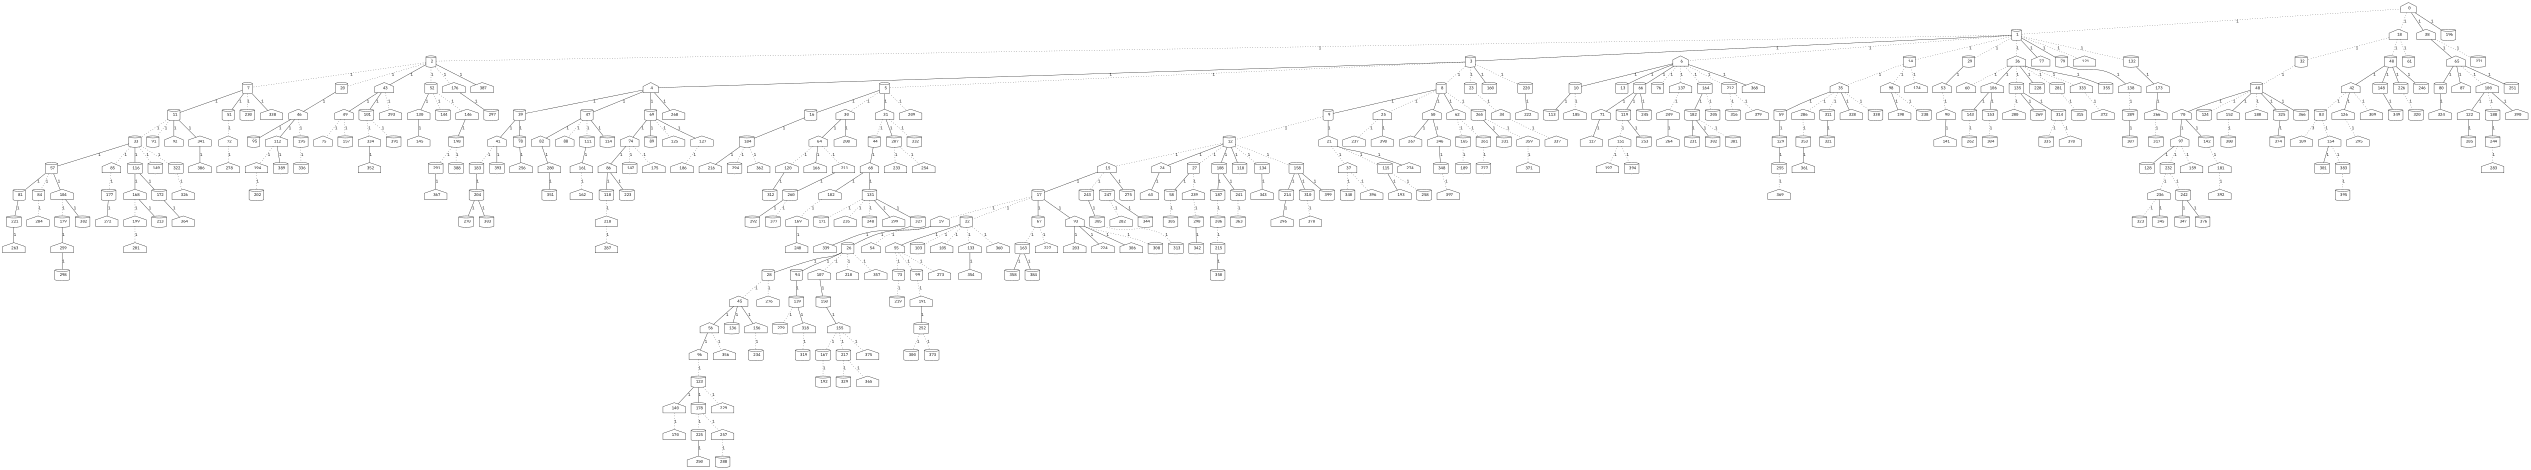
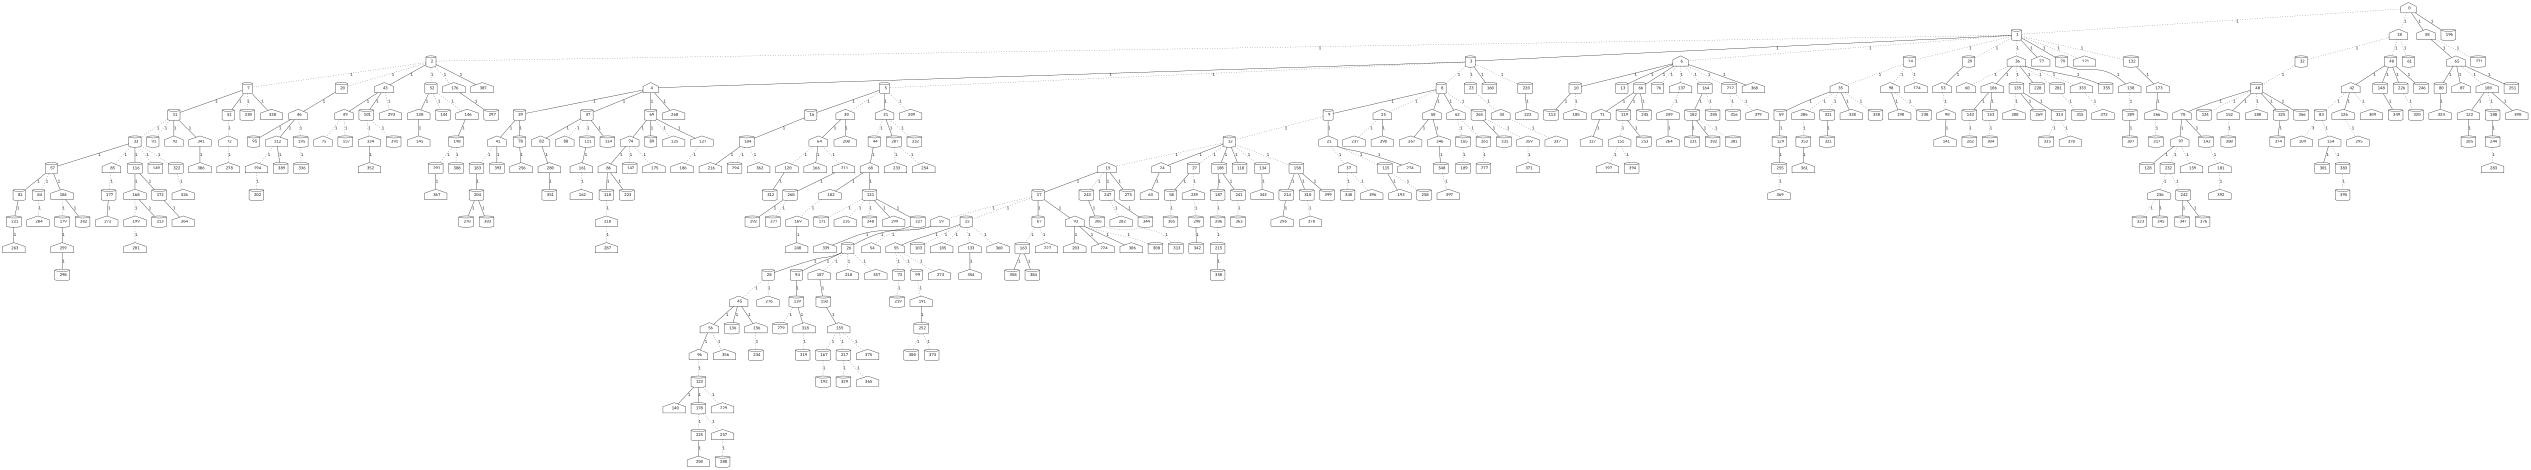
none -> (1107, 181)
(674, 435) -> none
